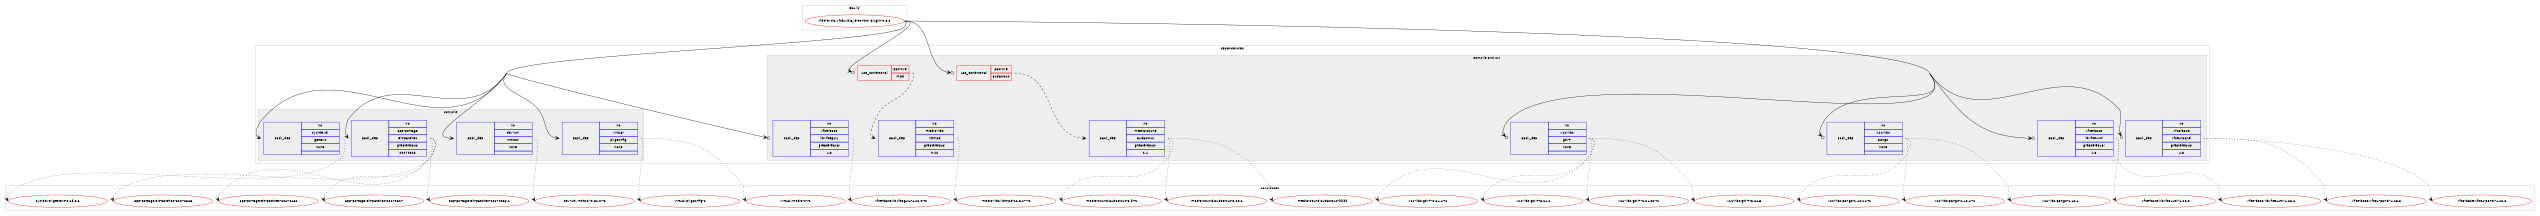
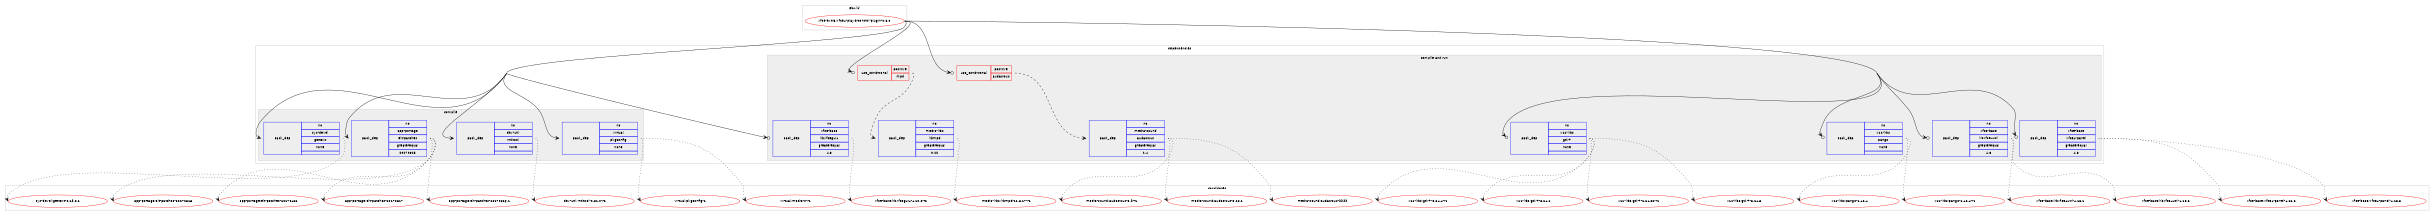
(1850, 201) -> none
